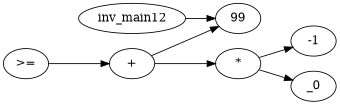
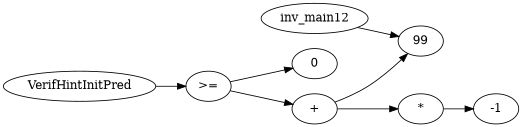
none -> (315, 64)
none -> (80, 86)
(314, 86) -> none
